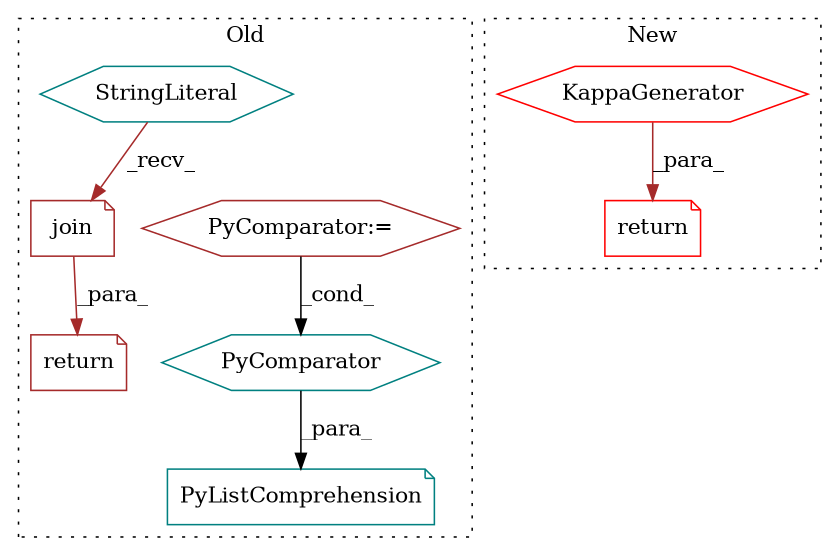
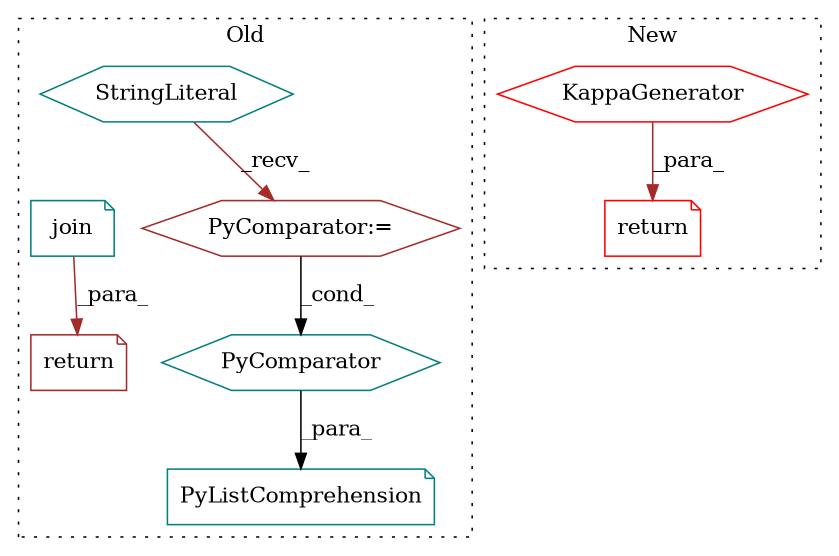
(124, 155) -> (228, 156)
(73, 228) -> (73, 228)
